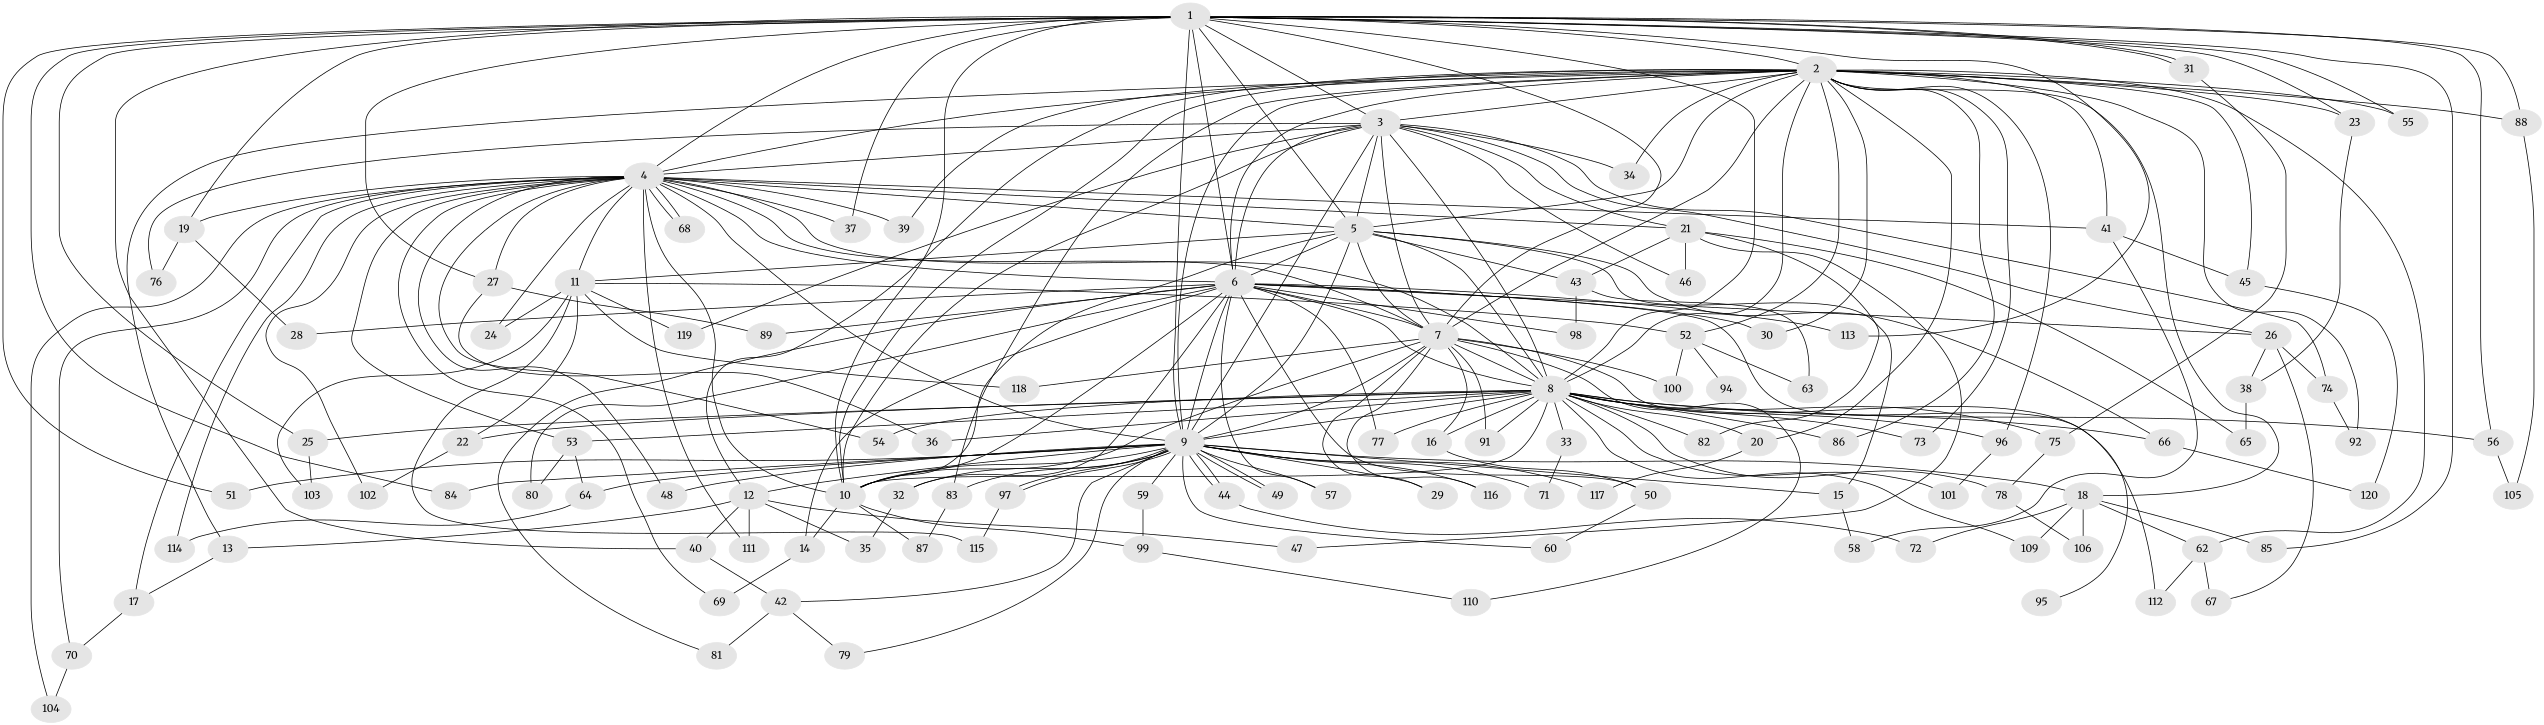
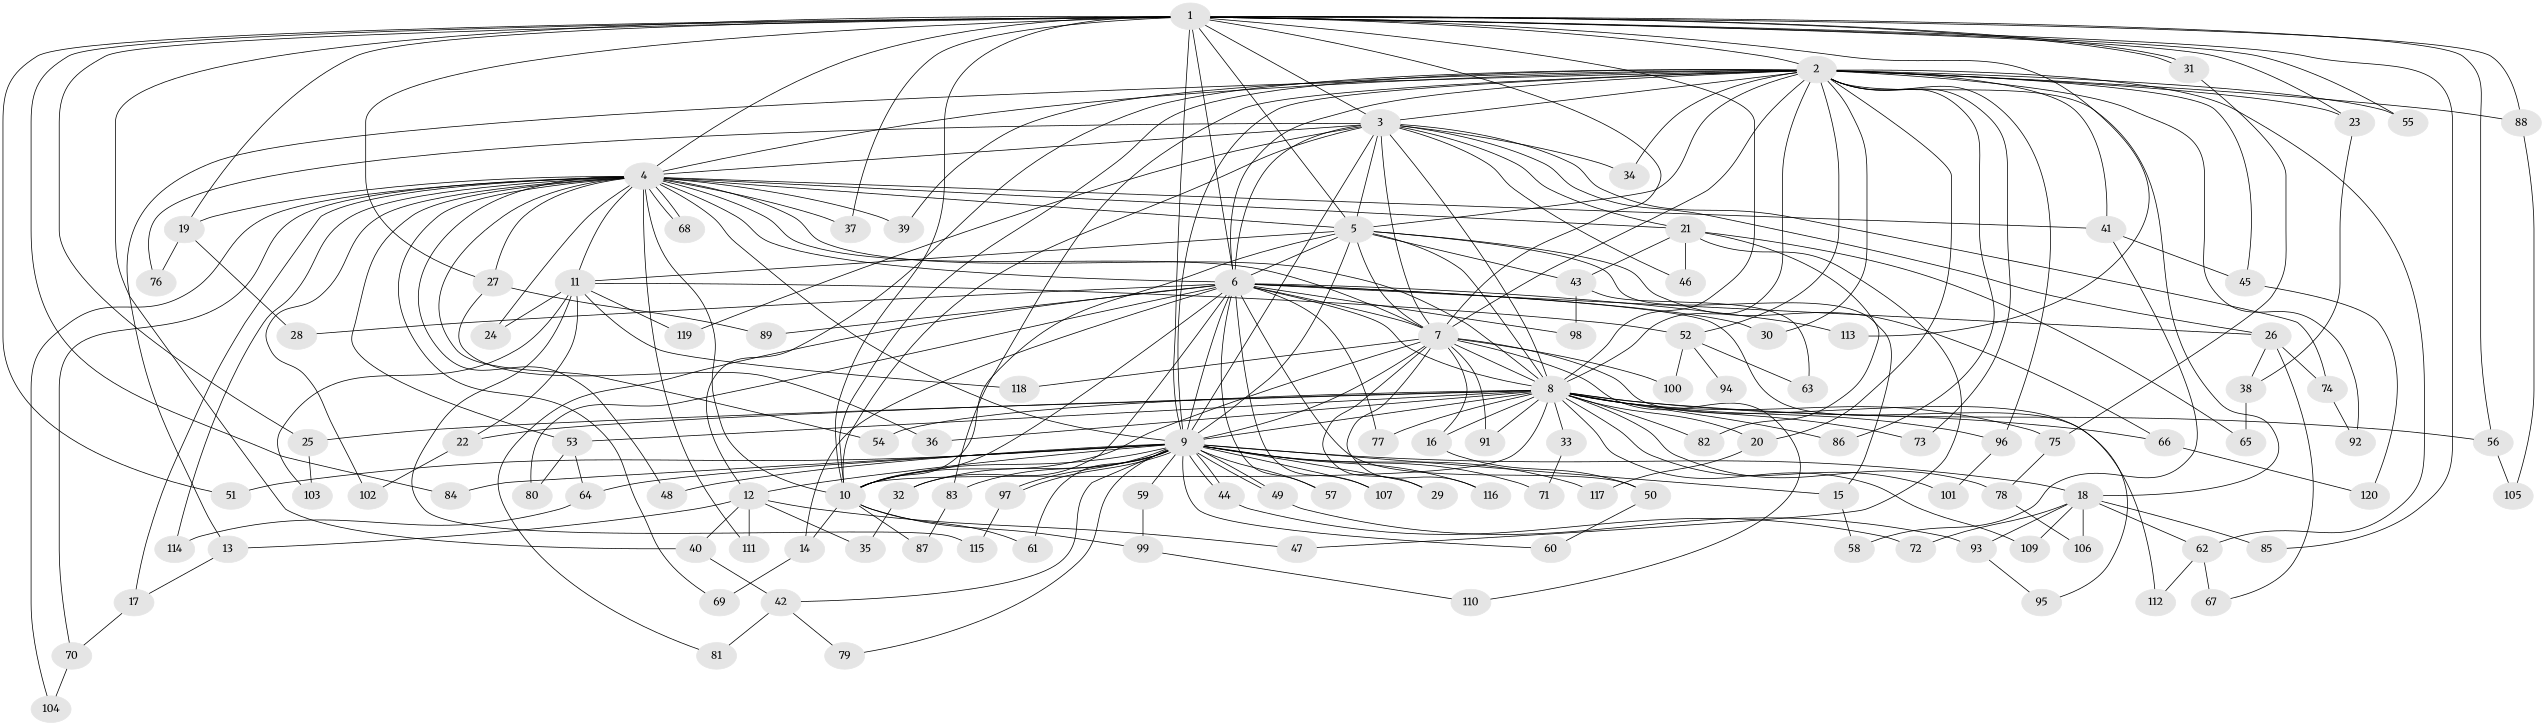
none -> (1384, 496)
none -> (1033, 549)
none -> (1977, 549)
